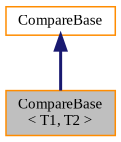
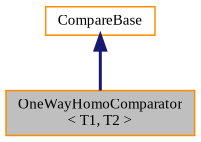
(61, 113) -> (100, 113)
